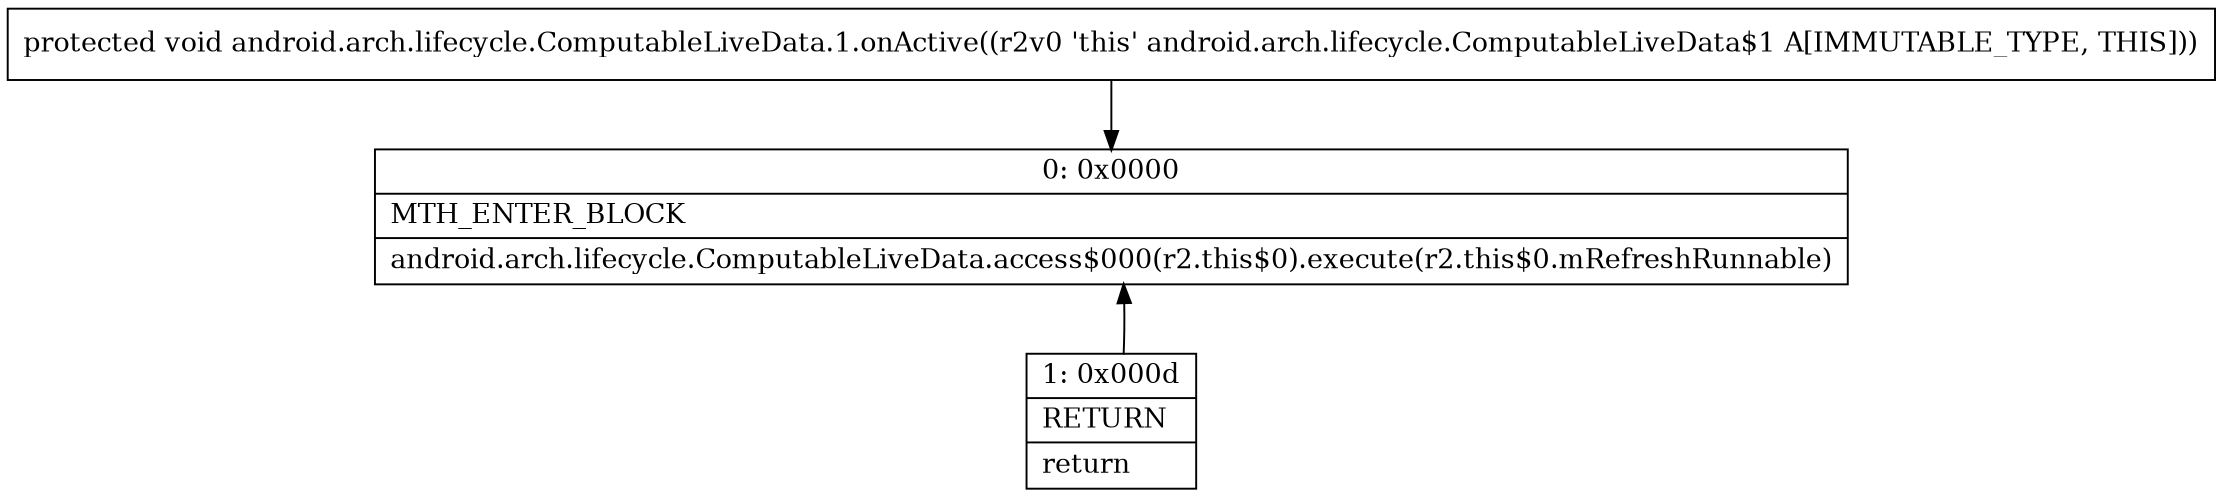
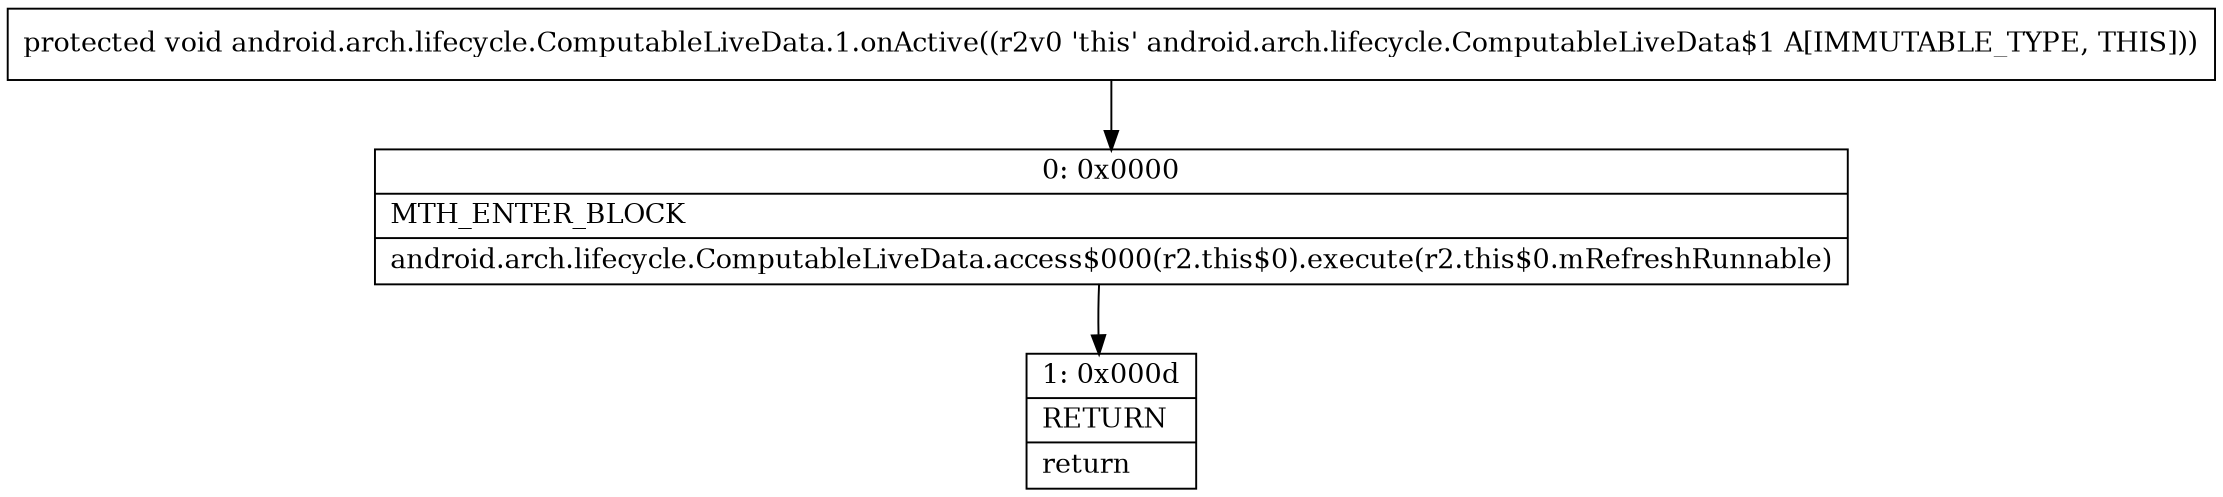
(1124, 329) -> (1098, 309)
